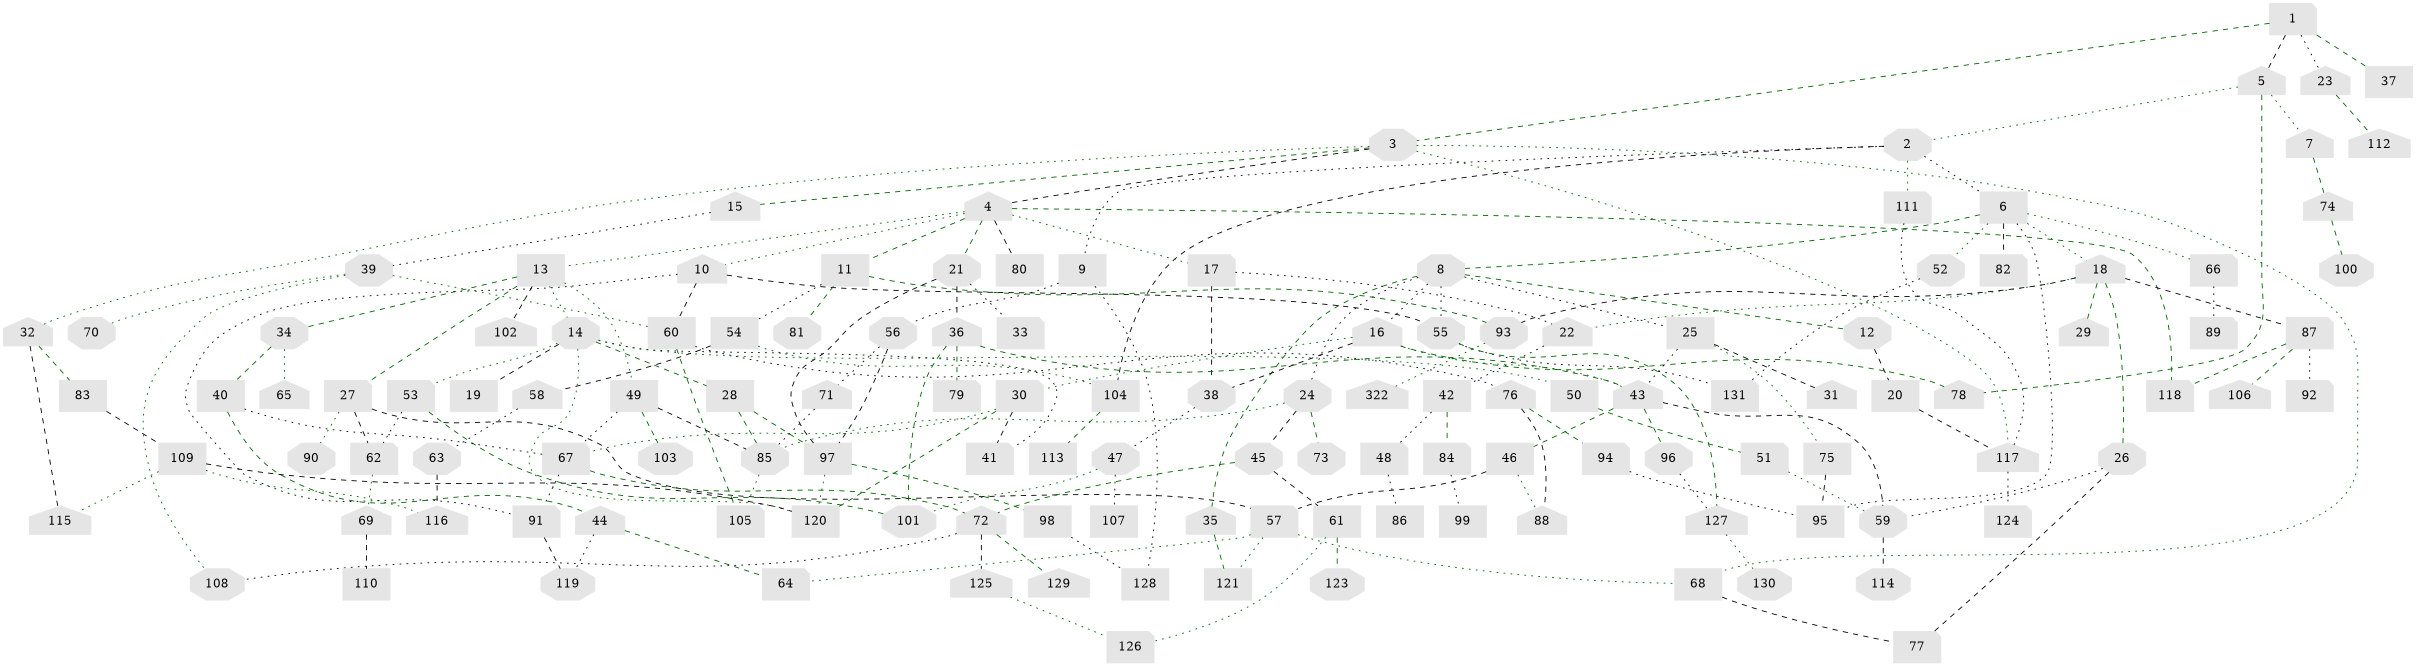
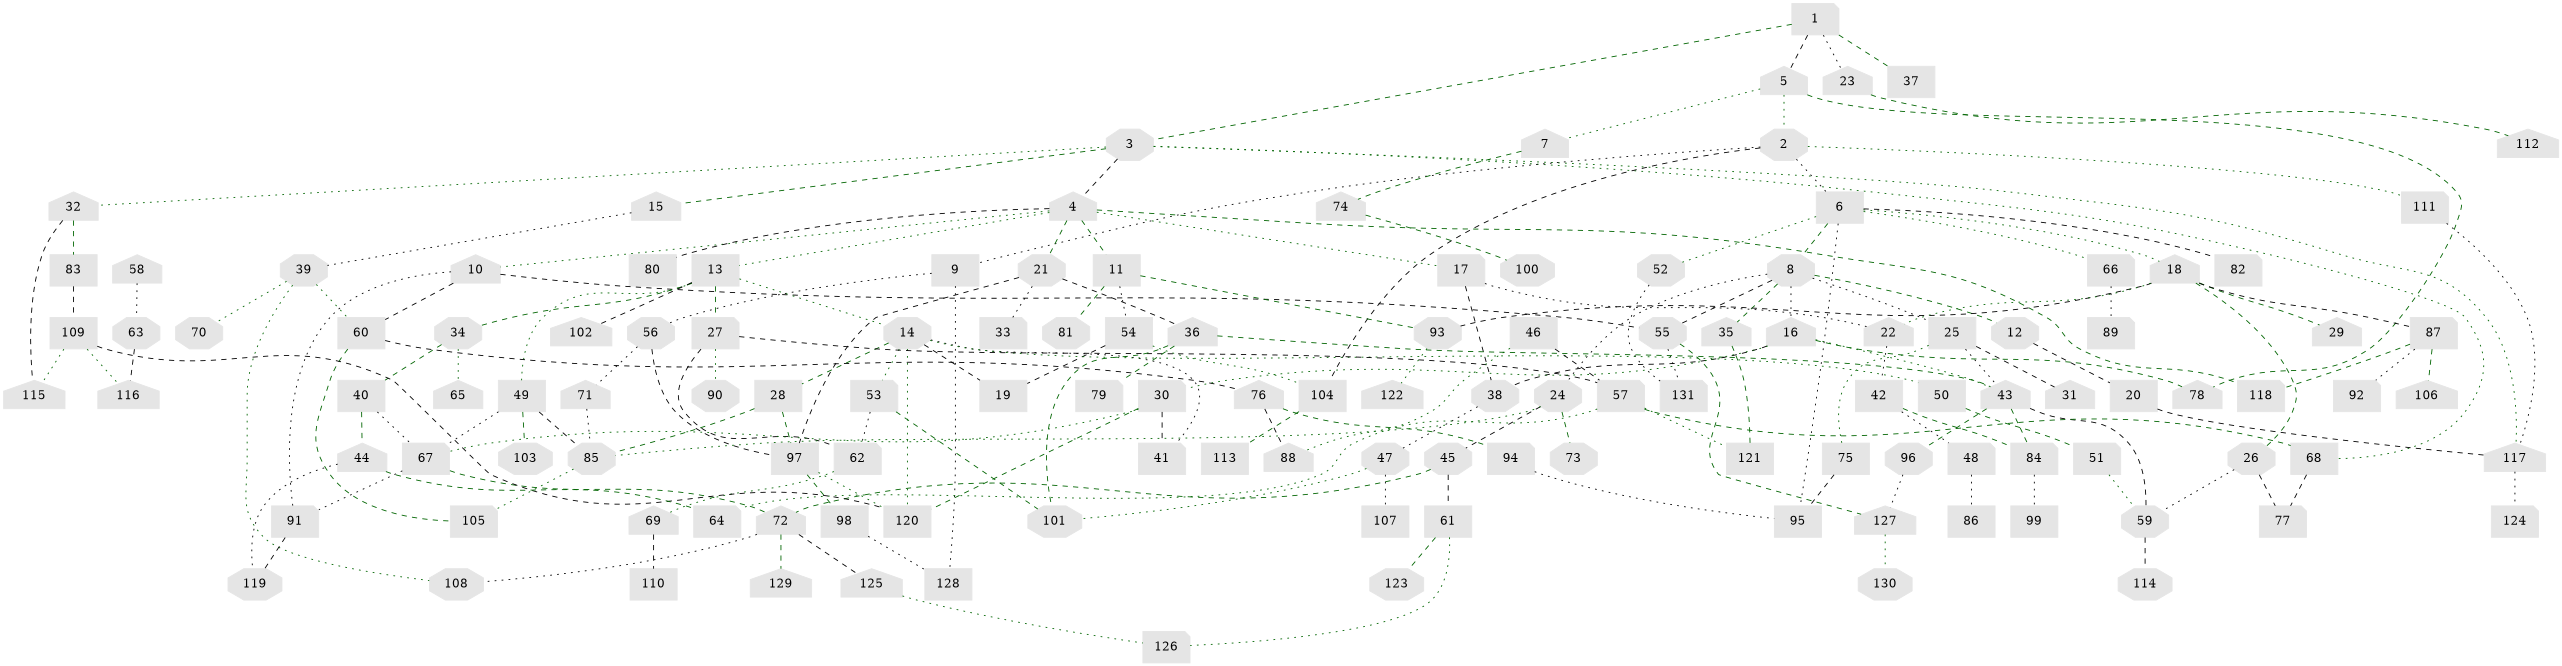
(1441, 302) -> (1727, 302)
(1116, 363) -> (812, 365)
(636, 370) -> (1072, 362)
(1377, 396) -> (1392, 396)
(1574, 428) -> (2015, 417)
(1485, 571) -> (1984, 426)
